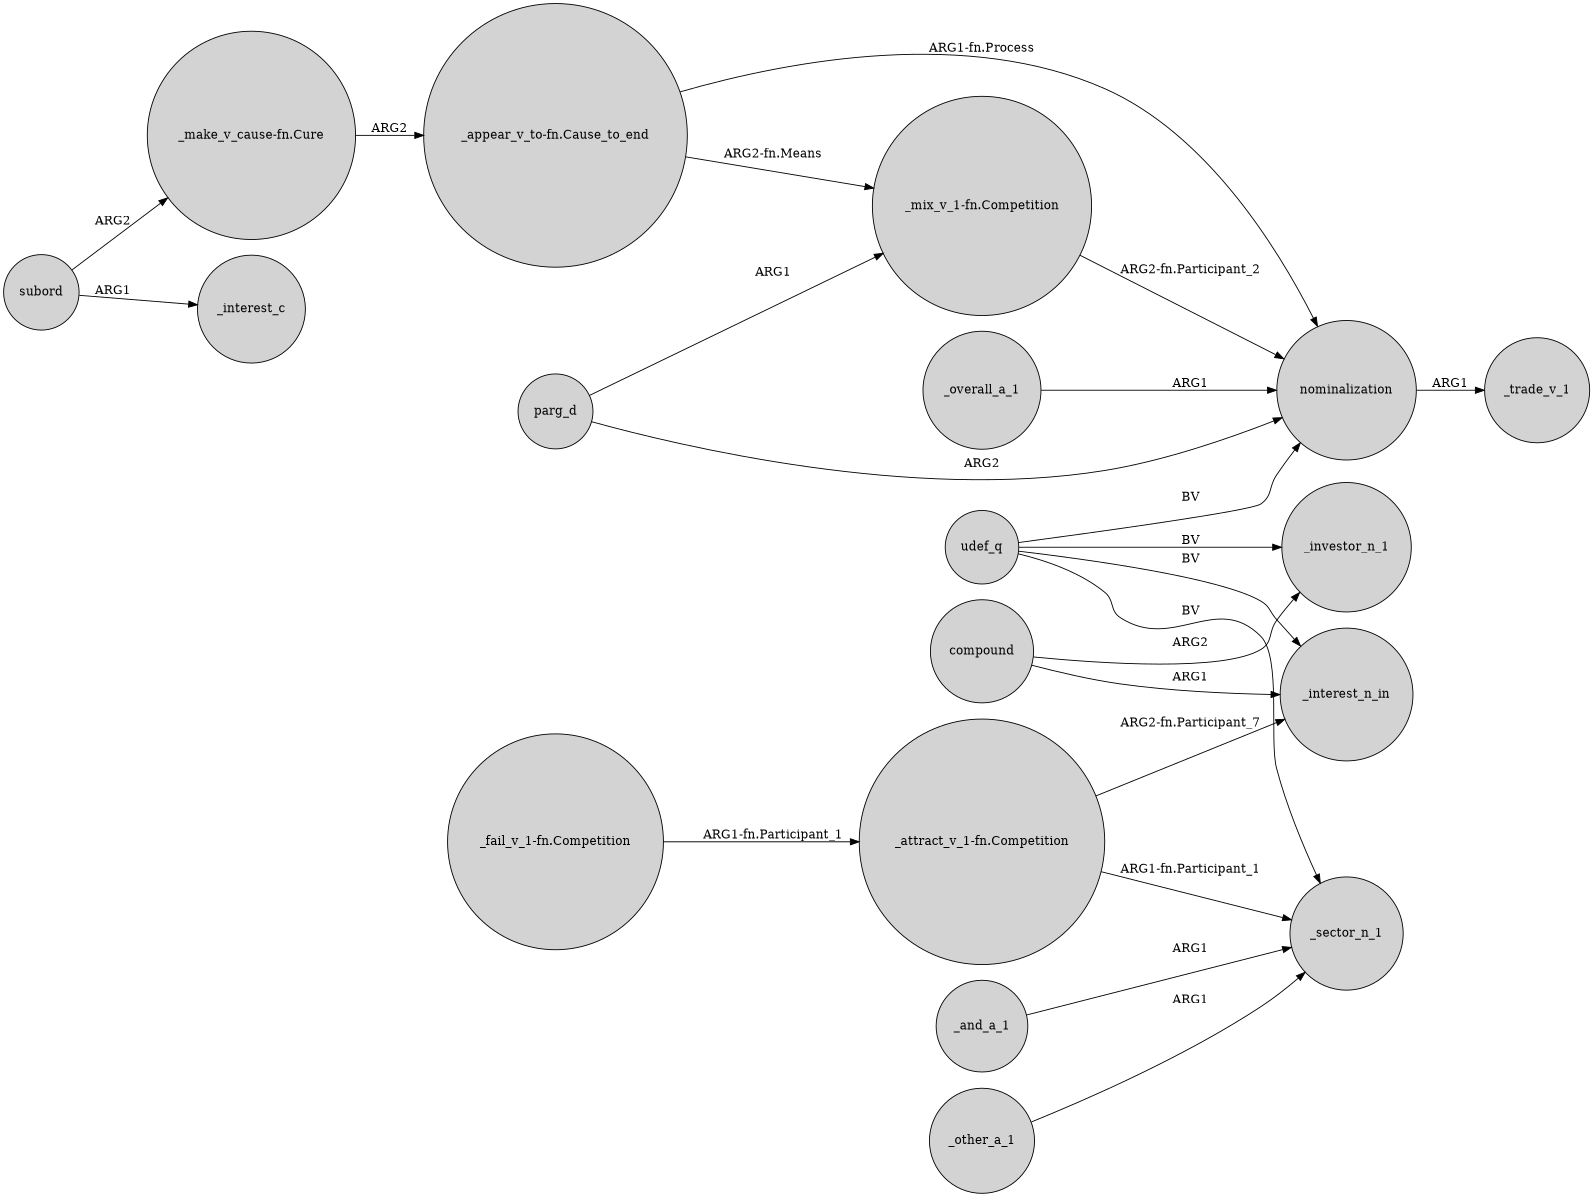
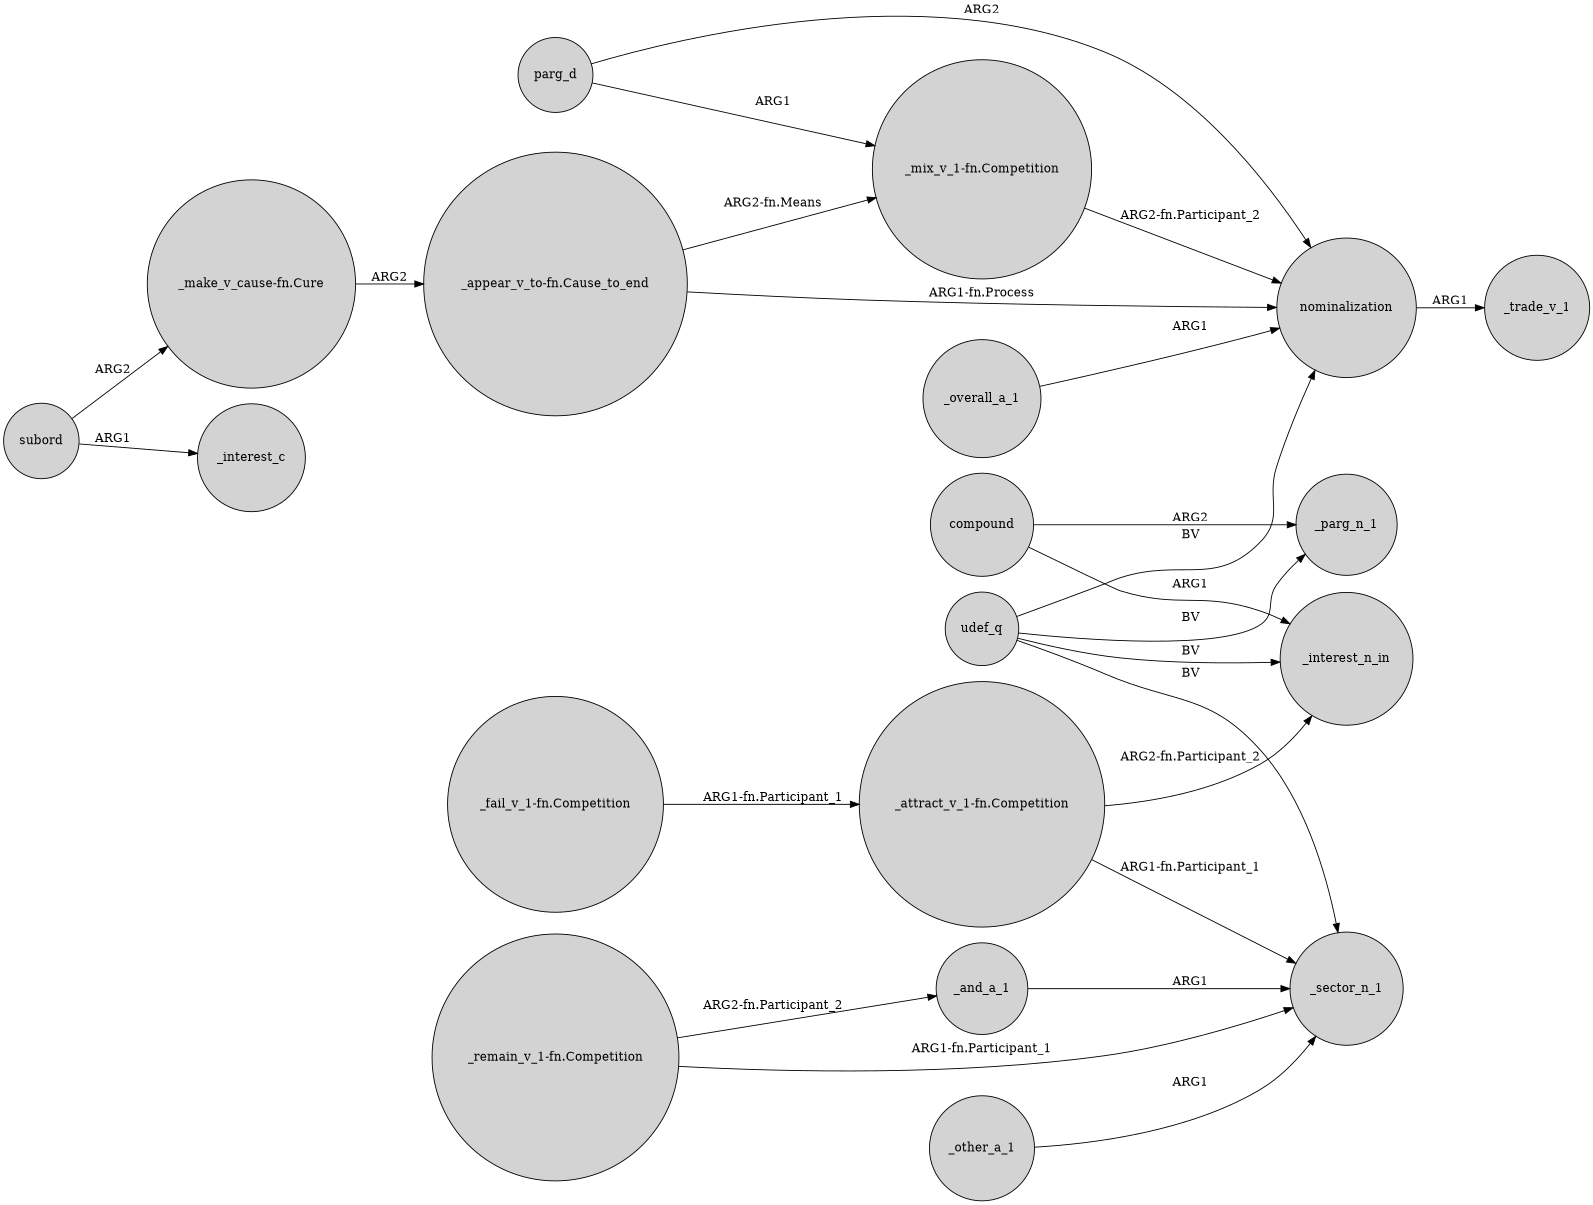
(1347, 547) -> (1347, 525)
(1191, 723) -> (1191, 757)
none -> (556, 1057)
